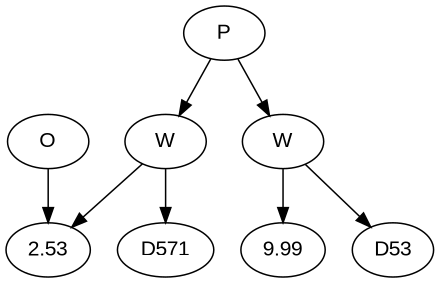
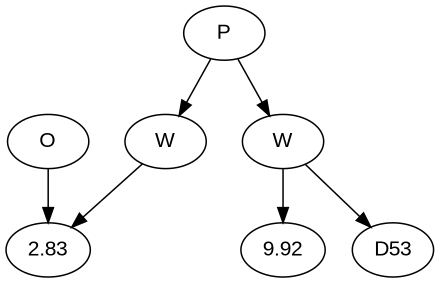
(48, 250) -> (48, 250)
(166, 250) -> none
(283, 250) -> (283, 250)
